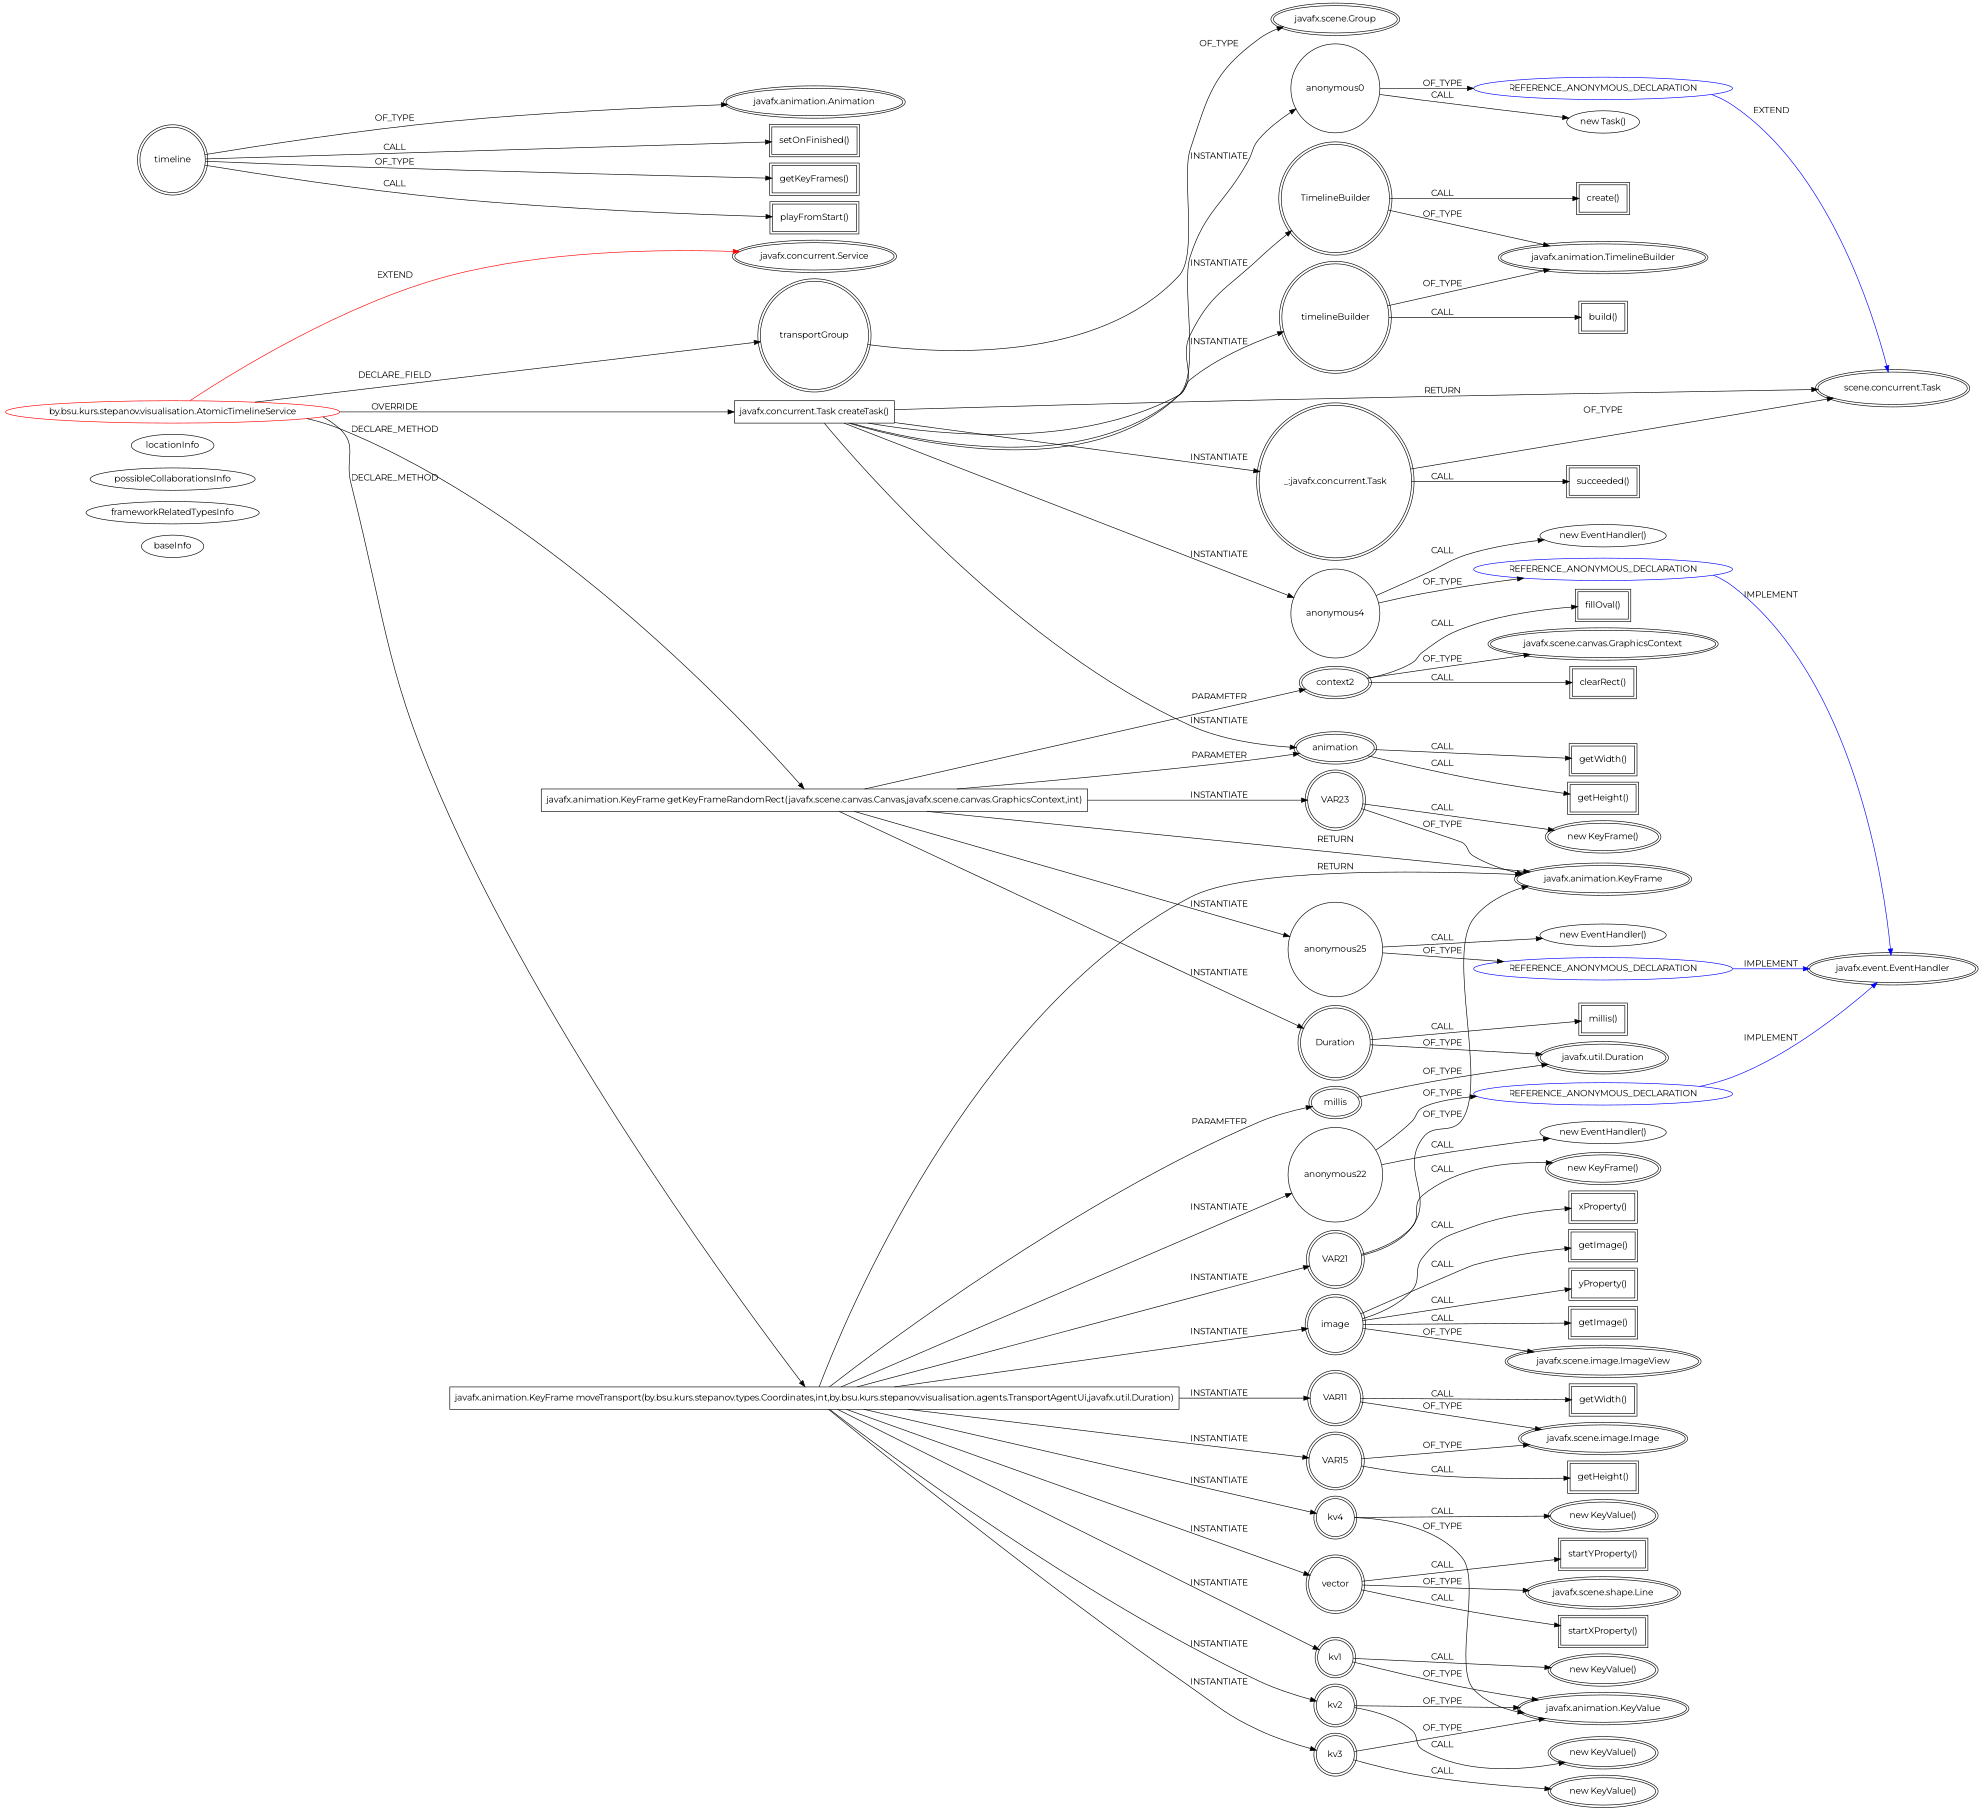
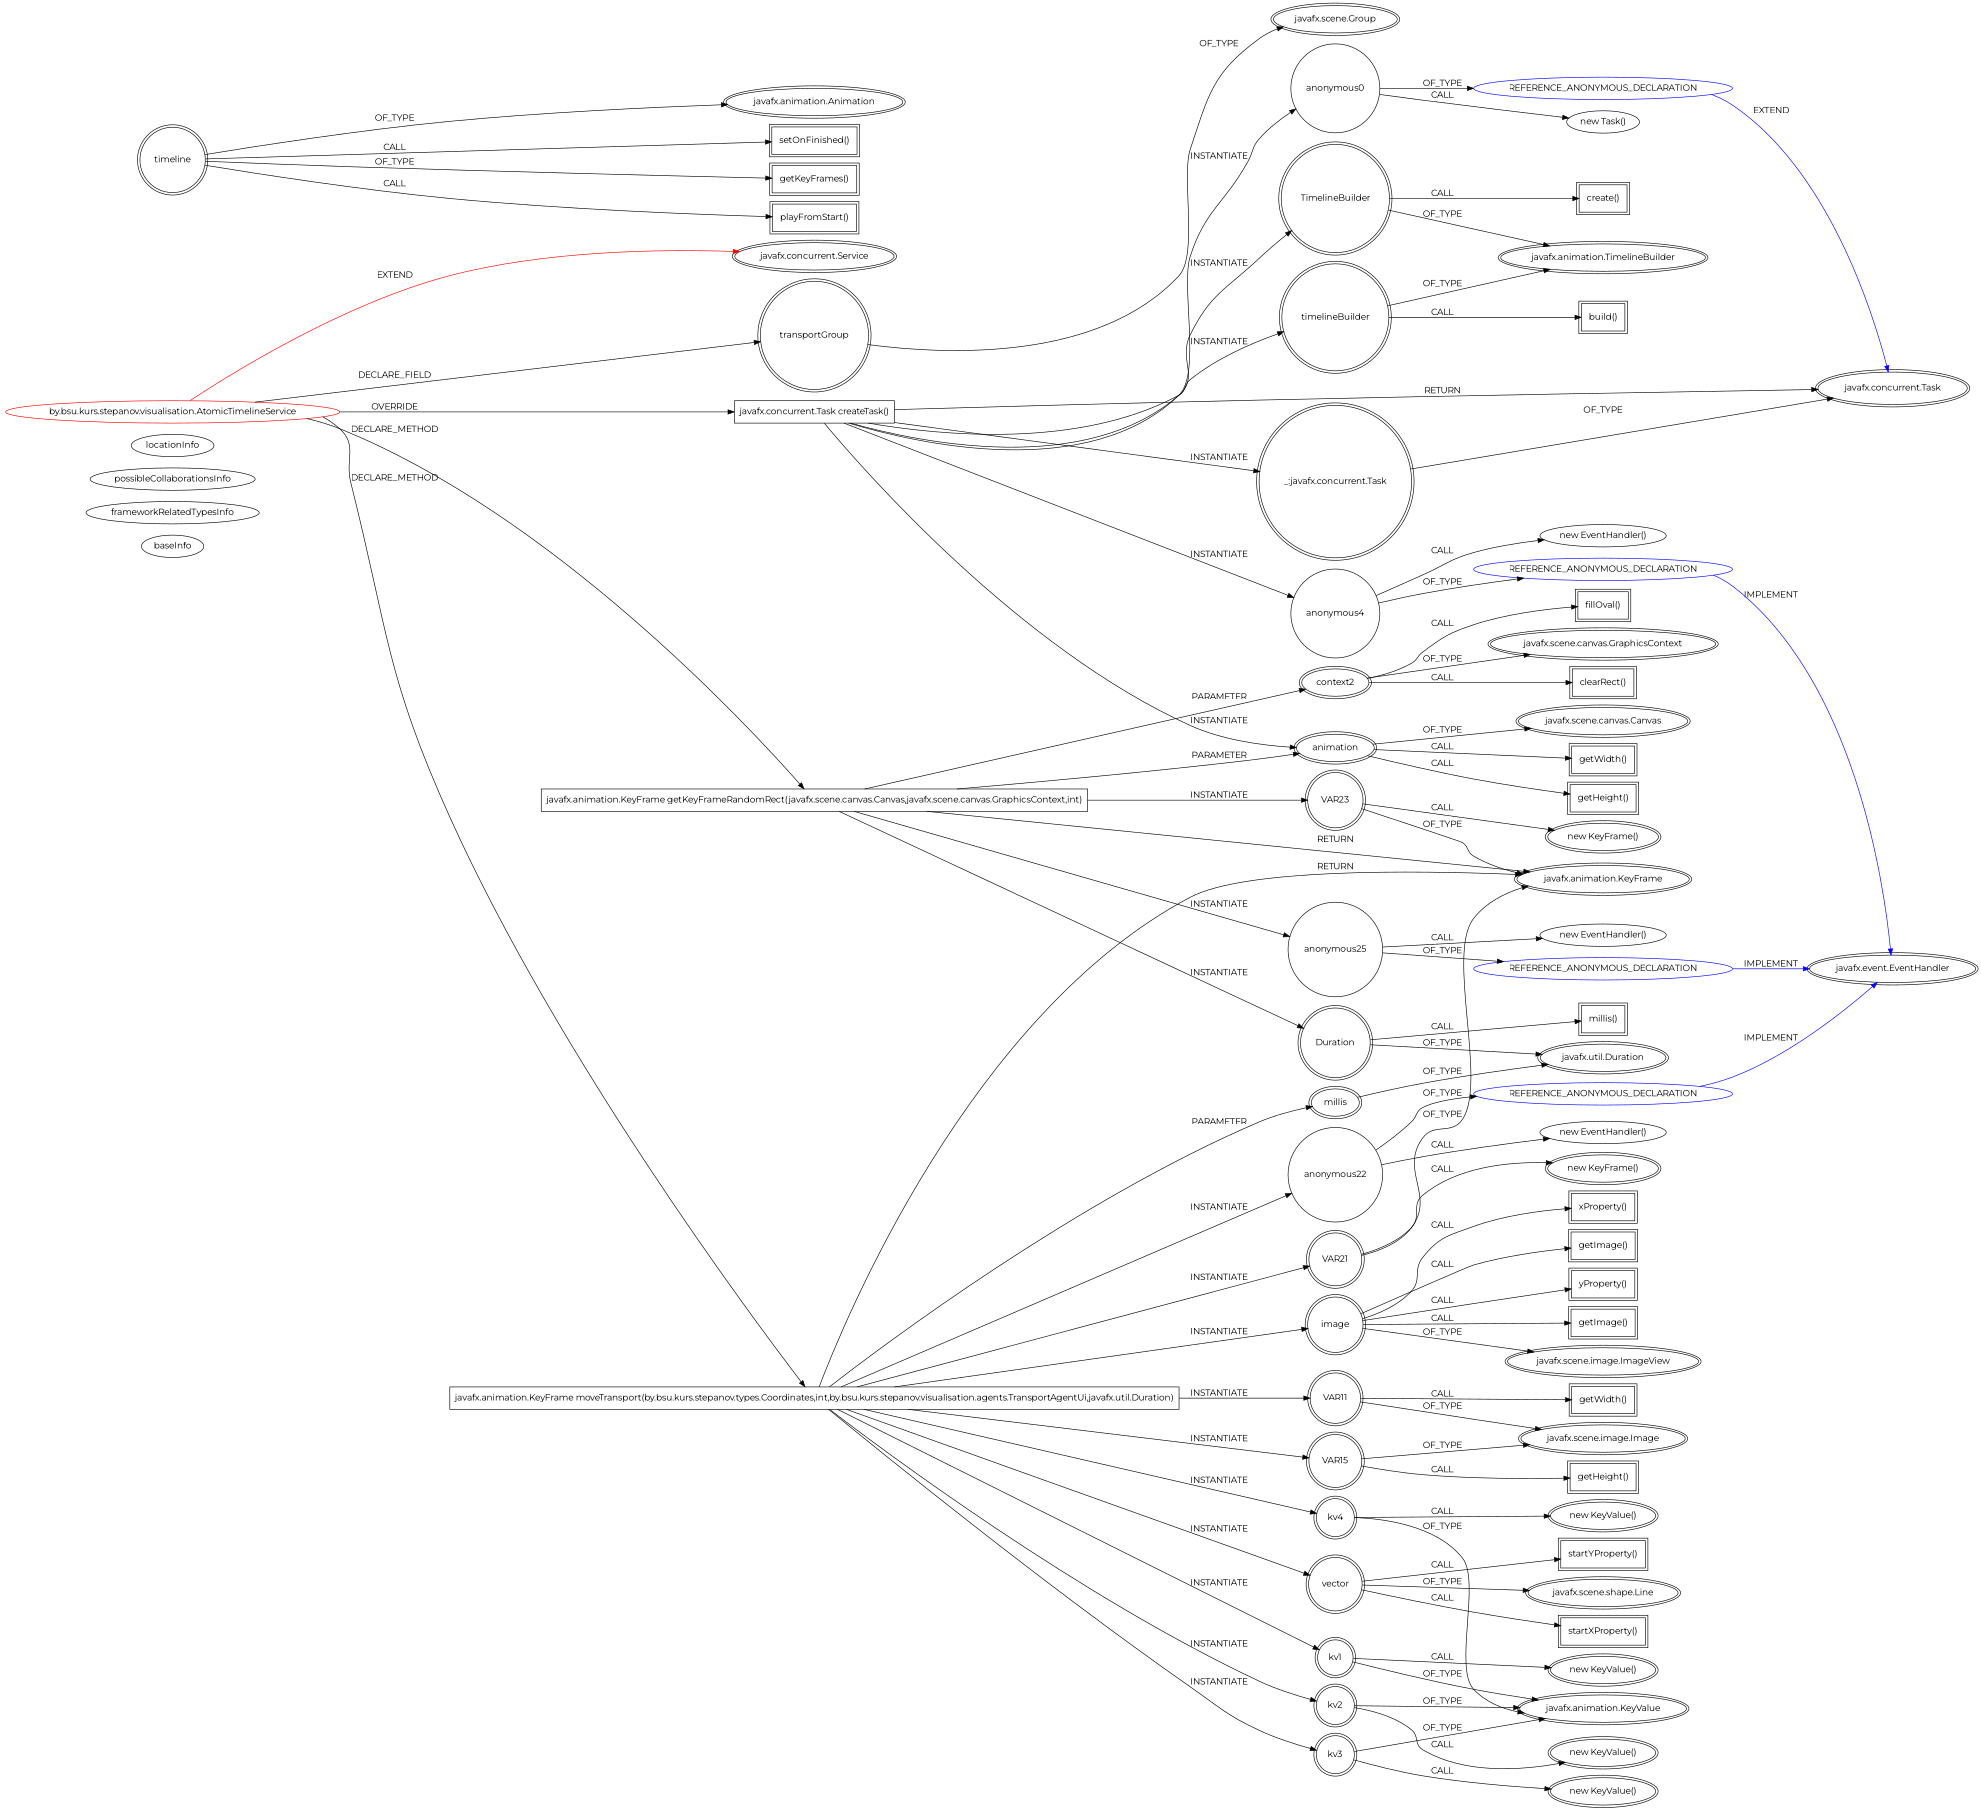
(1893, 388) -> (1893, 388)
(1603, 482) -> none
none -> (1603, 721)
